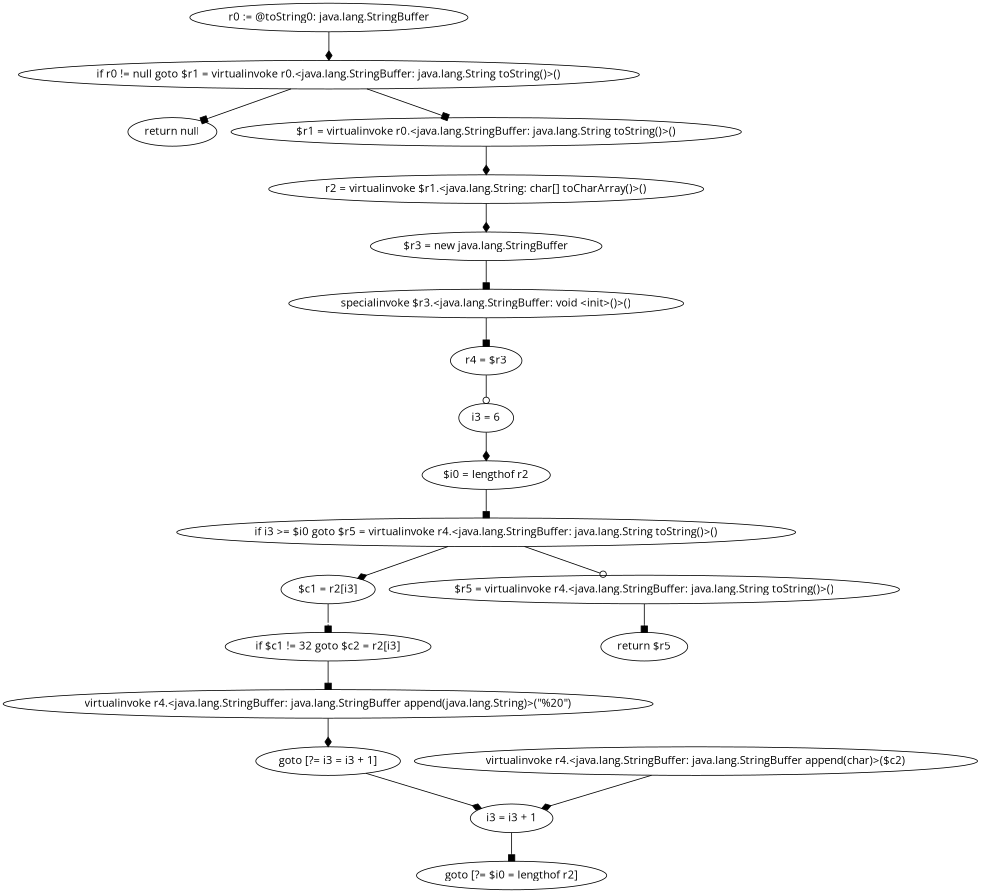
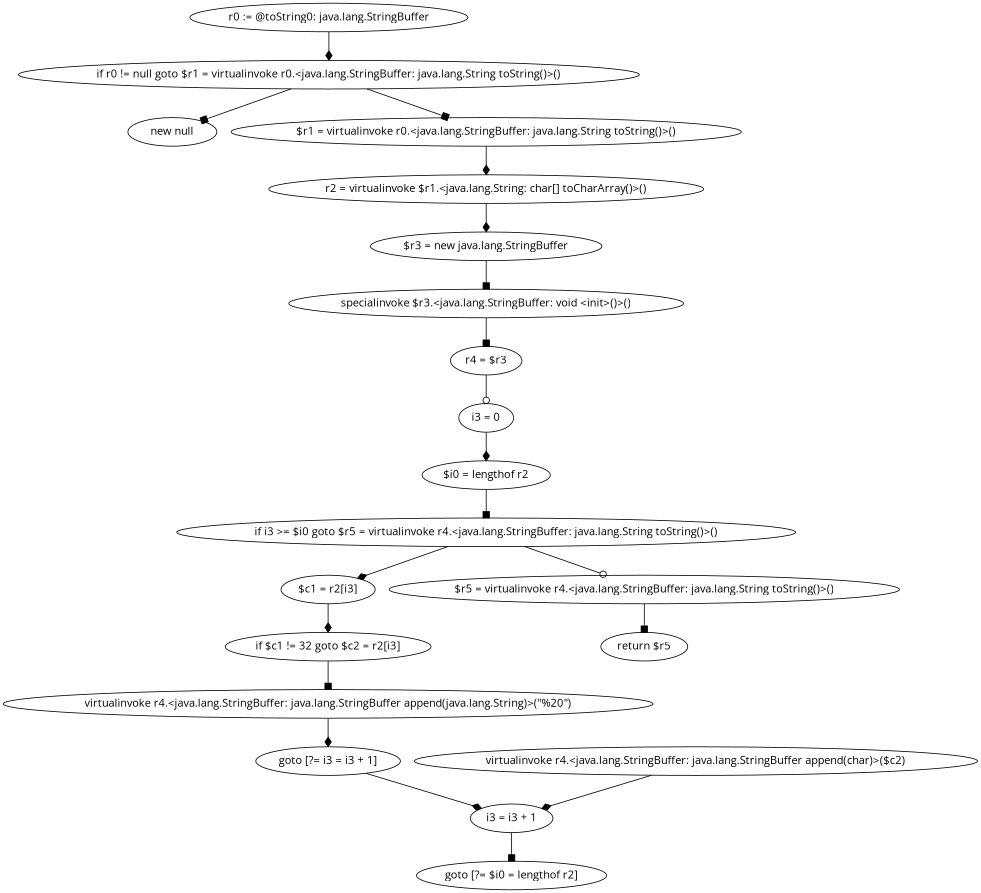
(172, 132) -> (172, 132)
(486, 418) -> (486, 418)
(328, 613) -> (328, 613)
